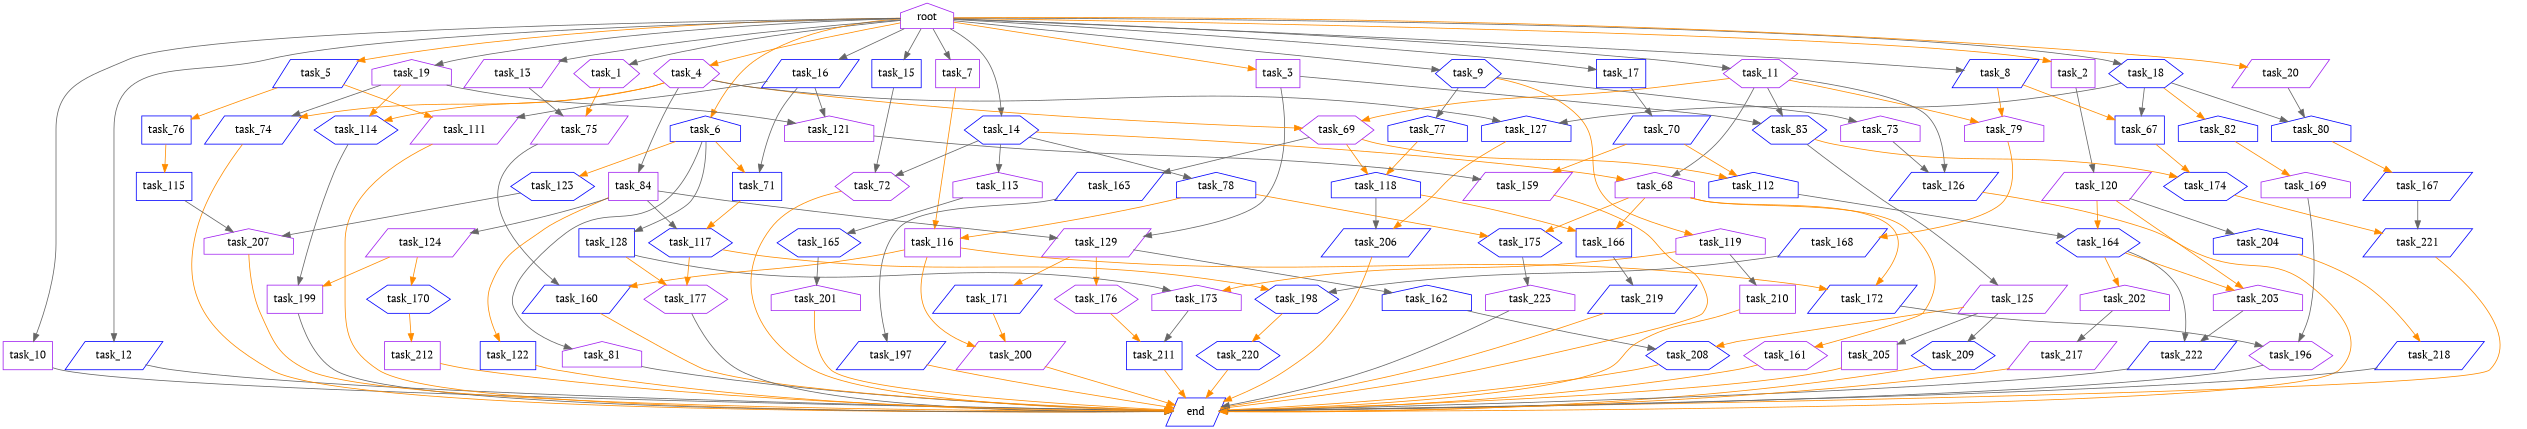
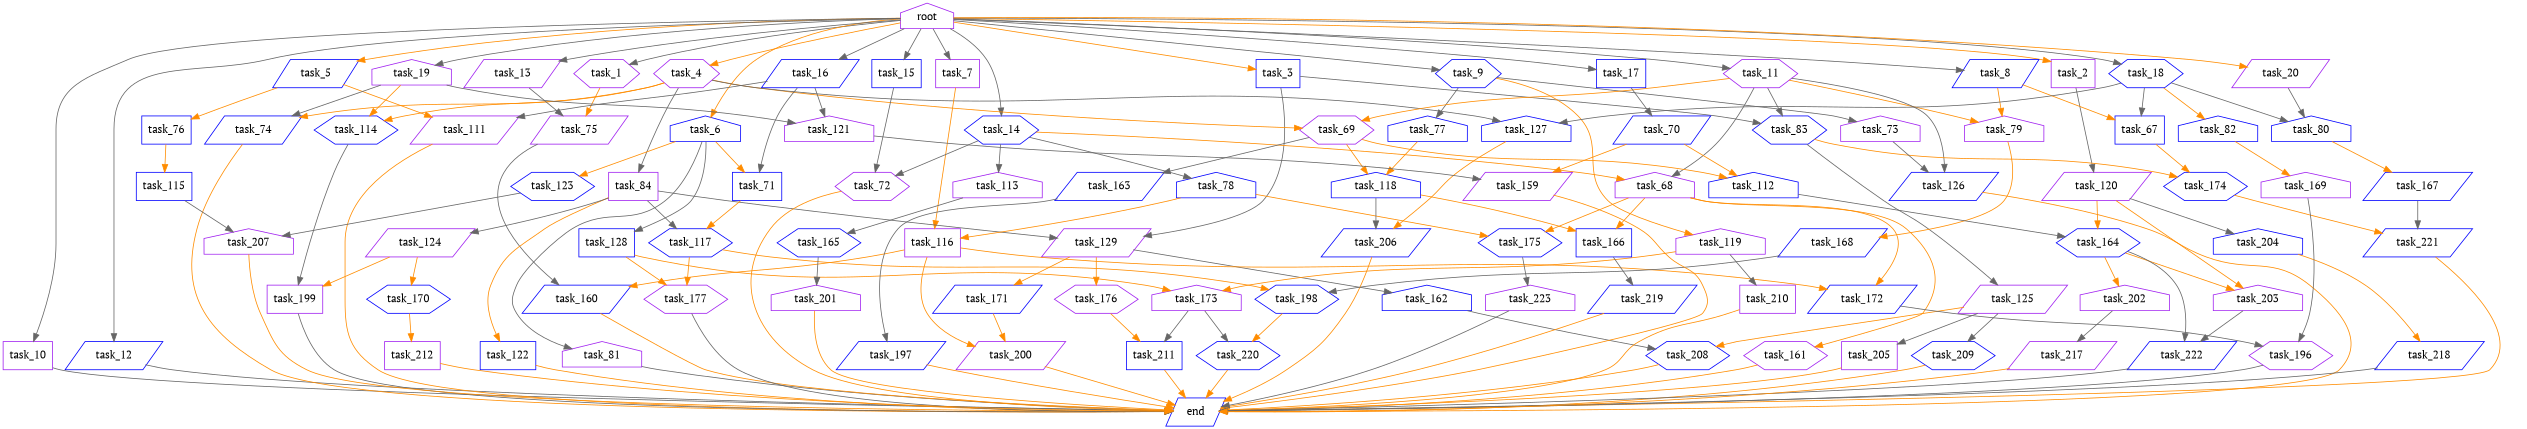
(1278, 74) -> (1278, 74)
(898, 275) -> (898, 275)
none -> (1214, 323)
